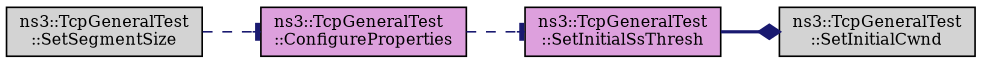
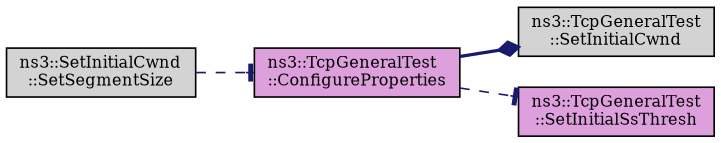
(104, 32) -> (101, 73)
(740, 32) -> (479, 53)
